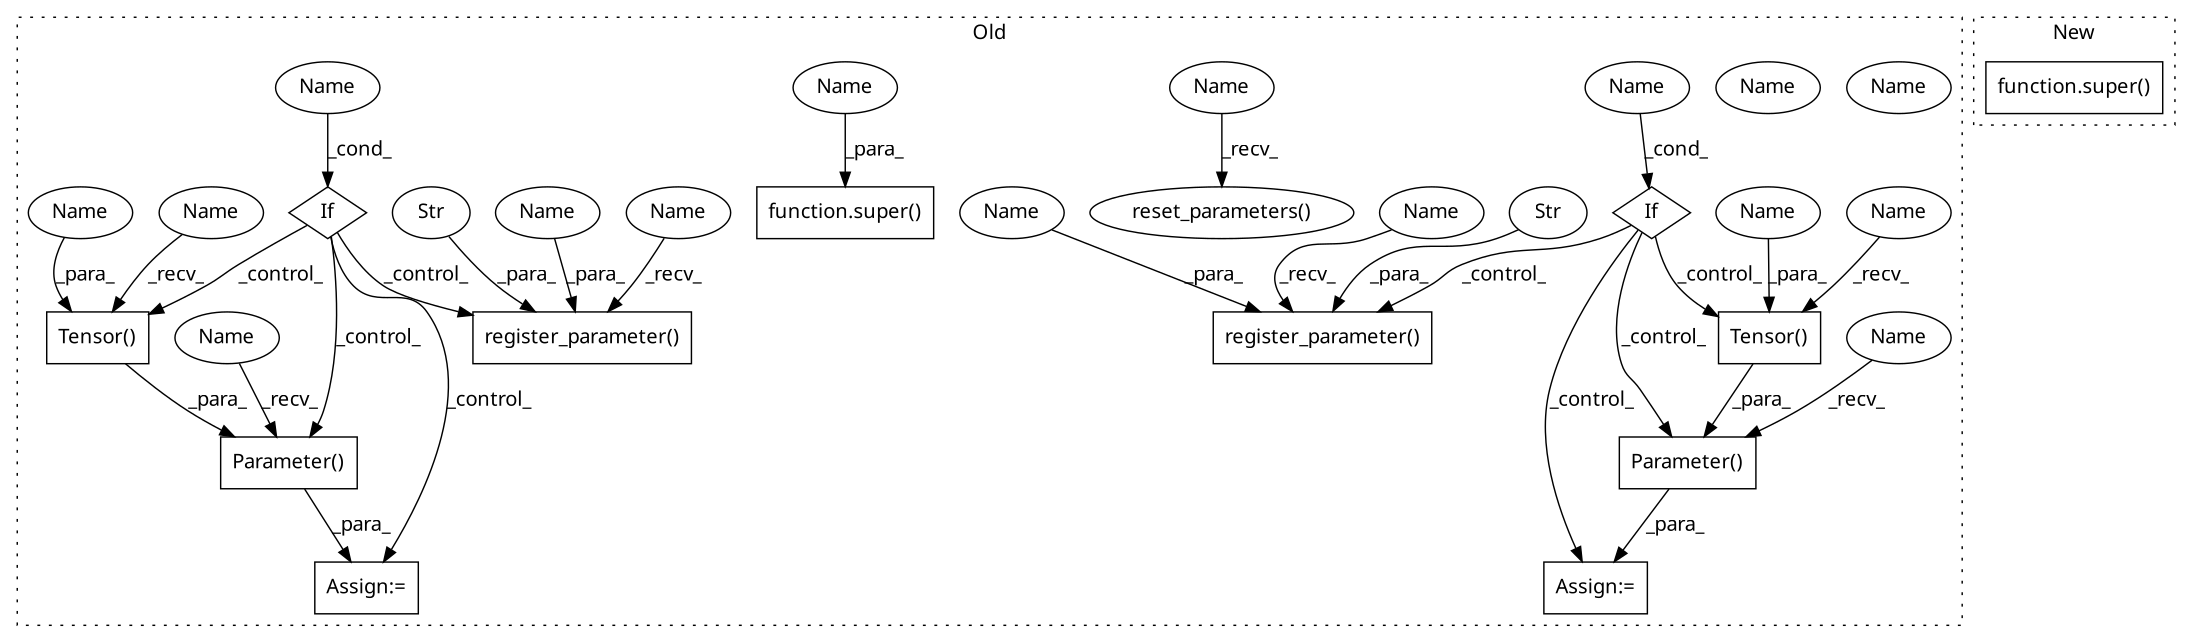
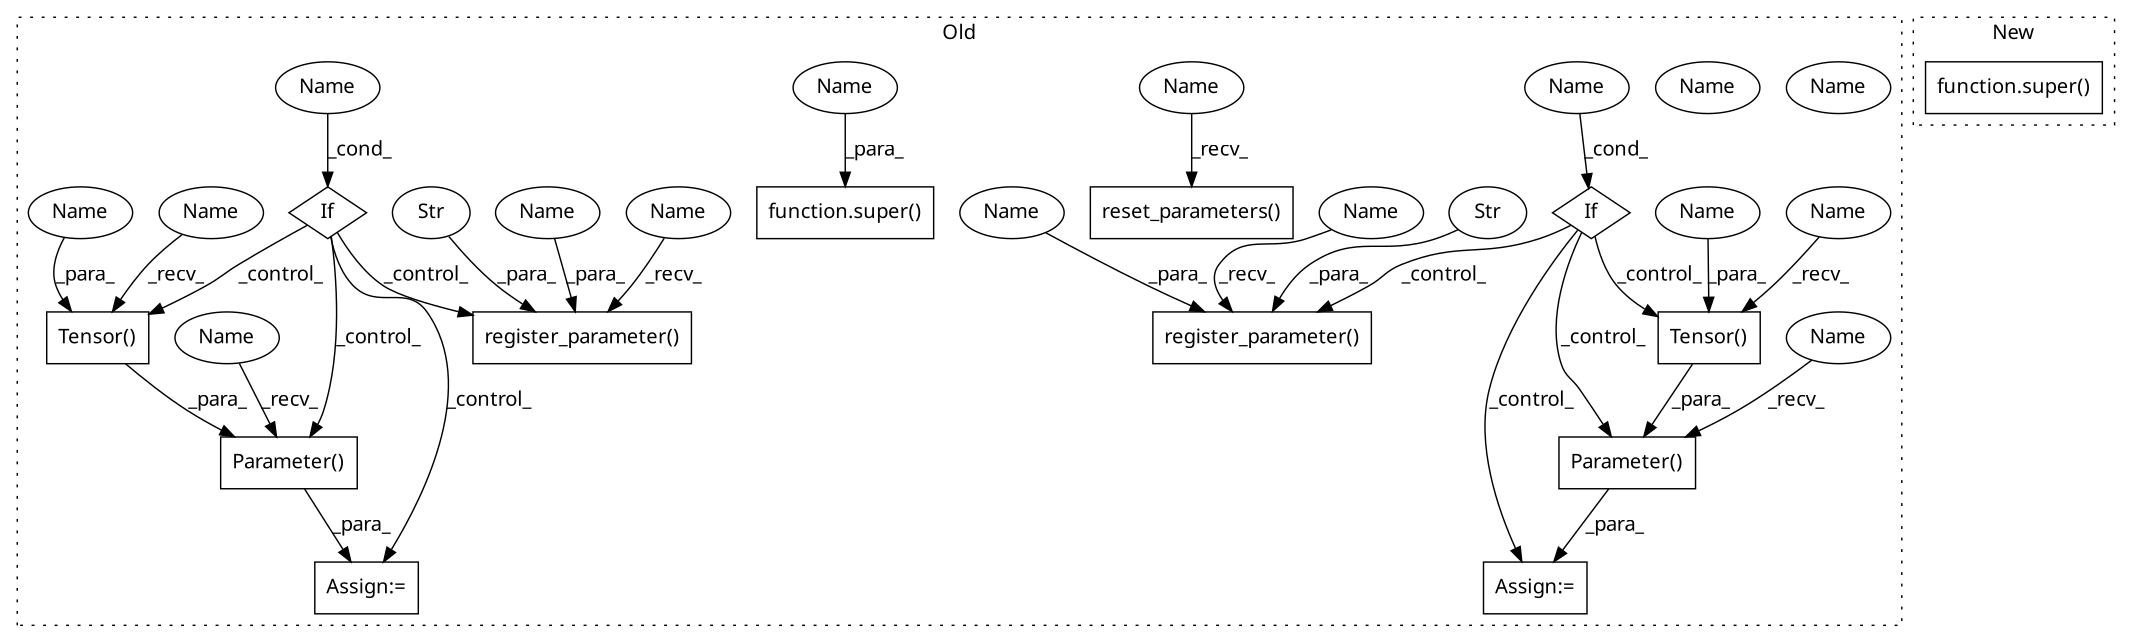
(1222, 213) -> (1192, 213)
